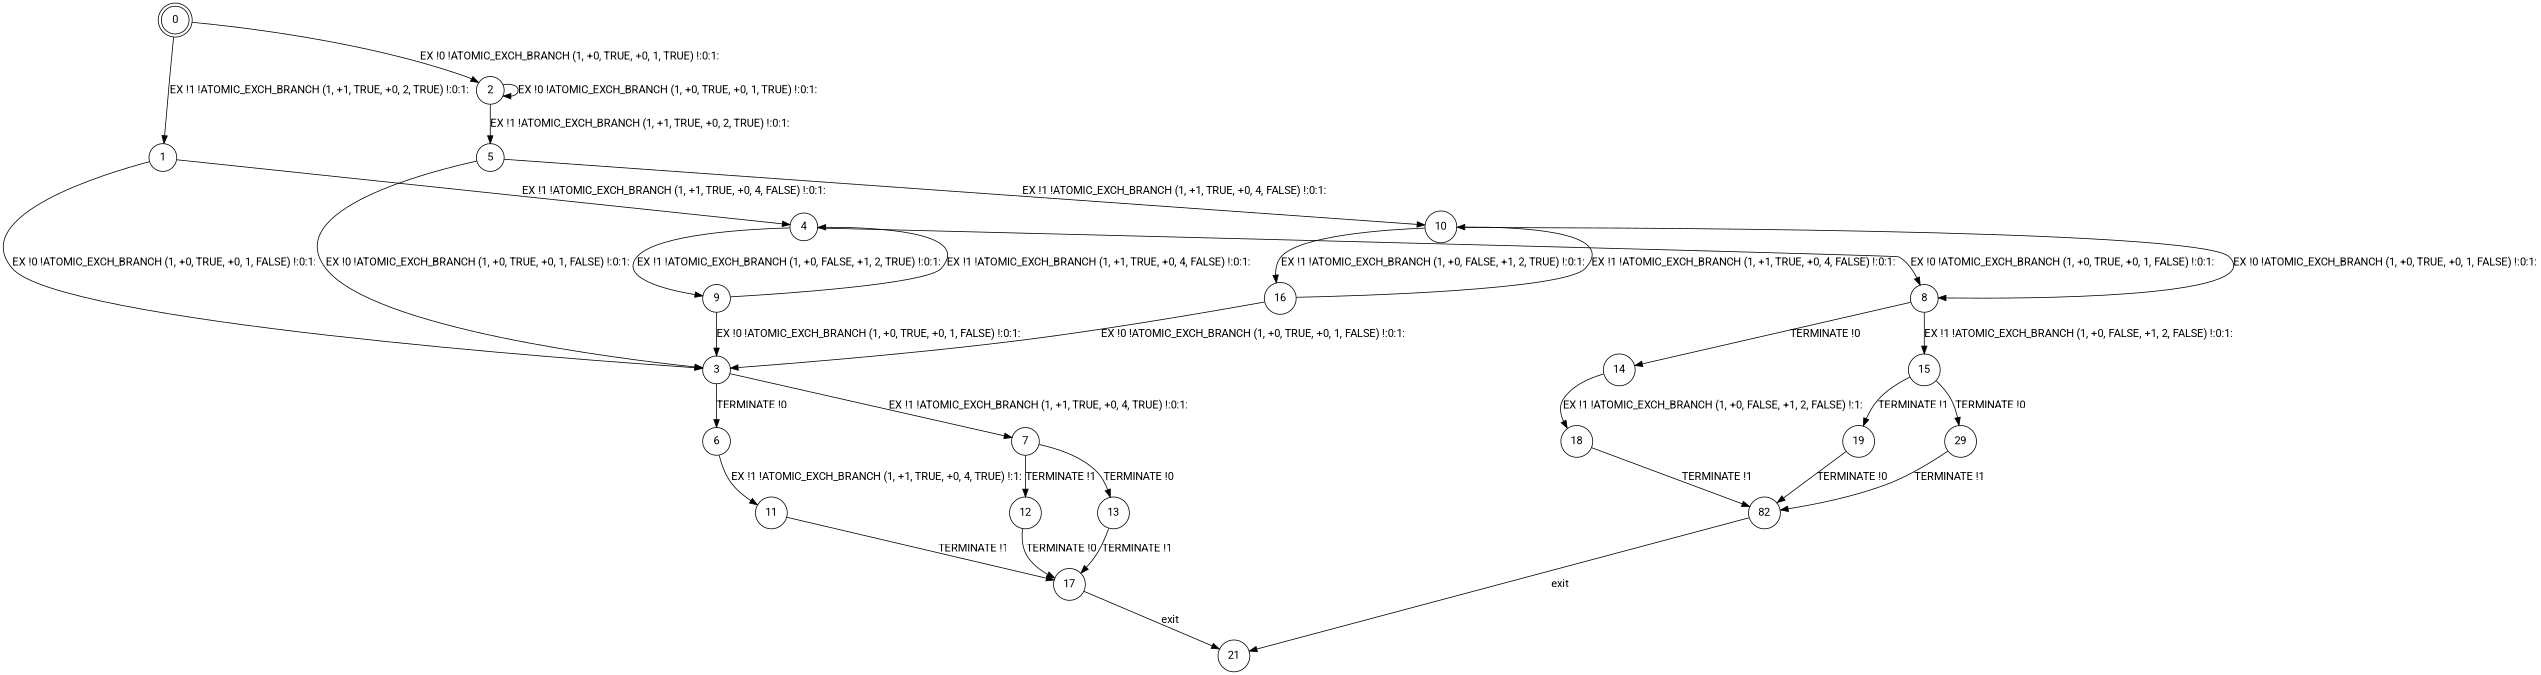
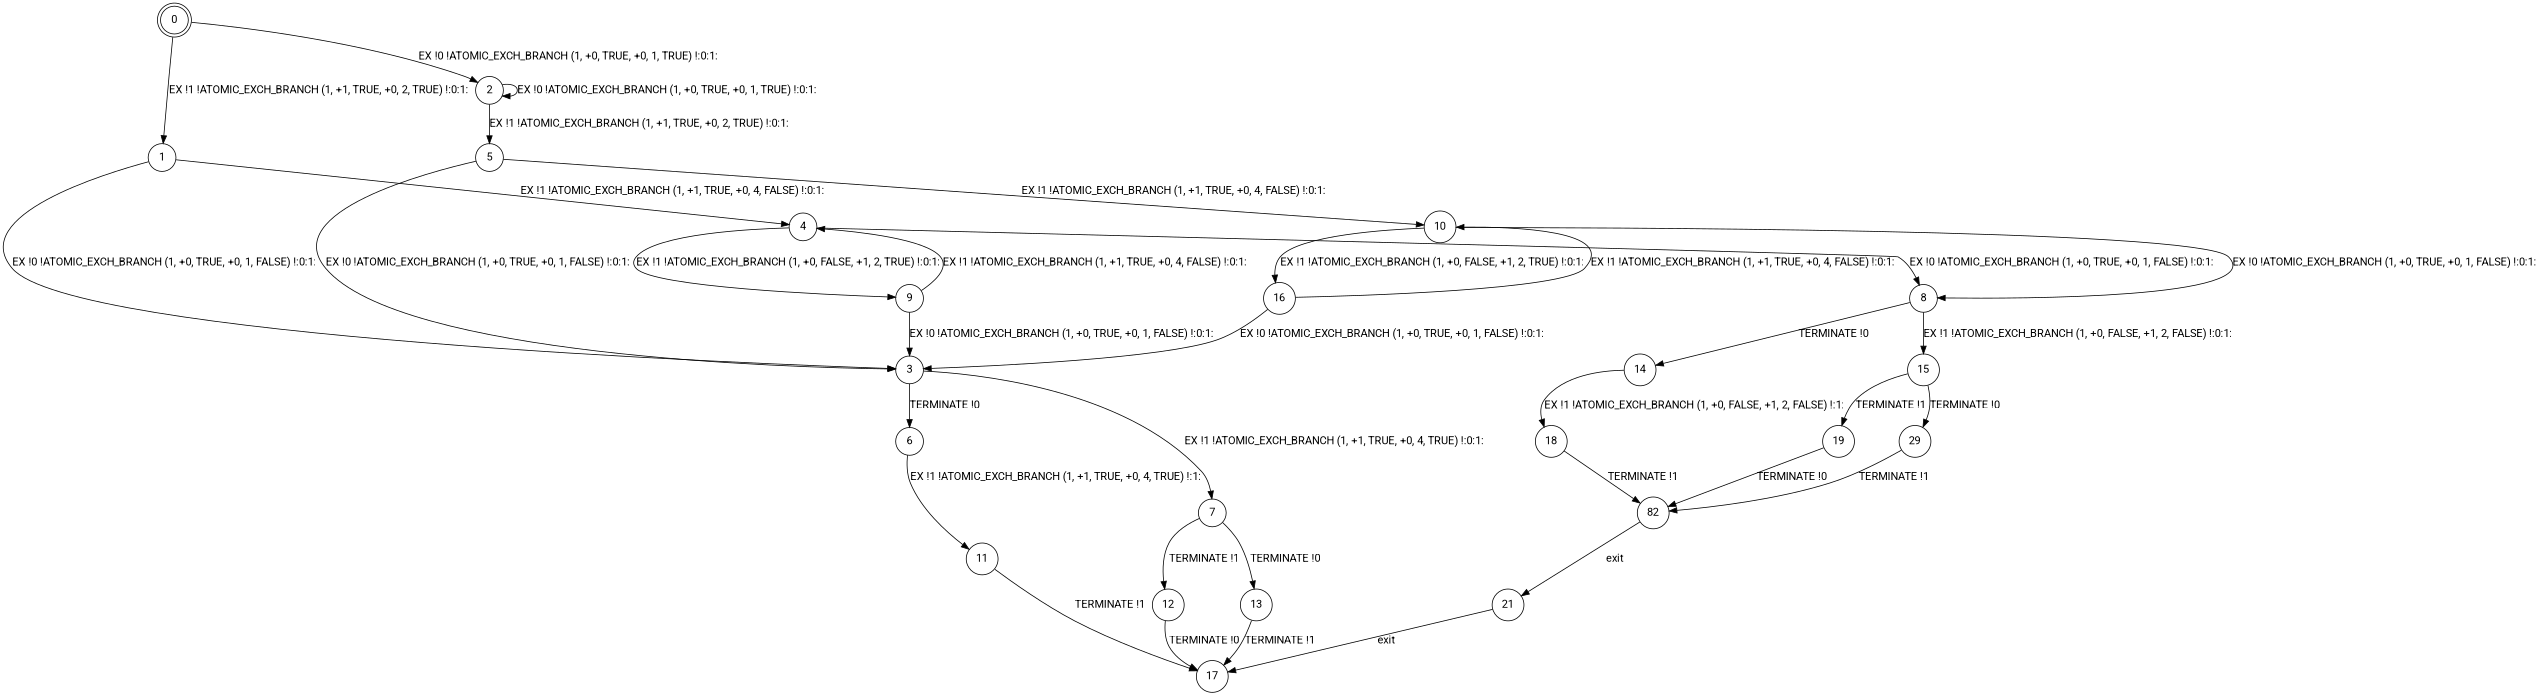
(1148, 619) -> (1364, 640)
